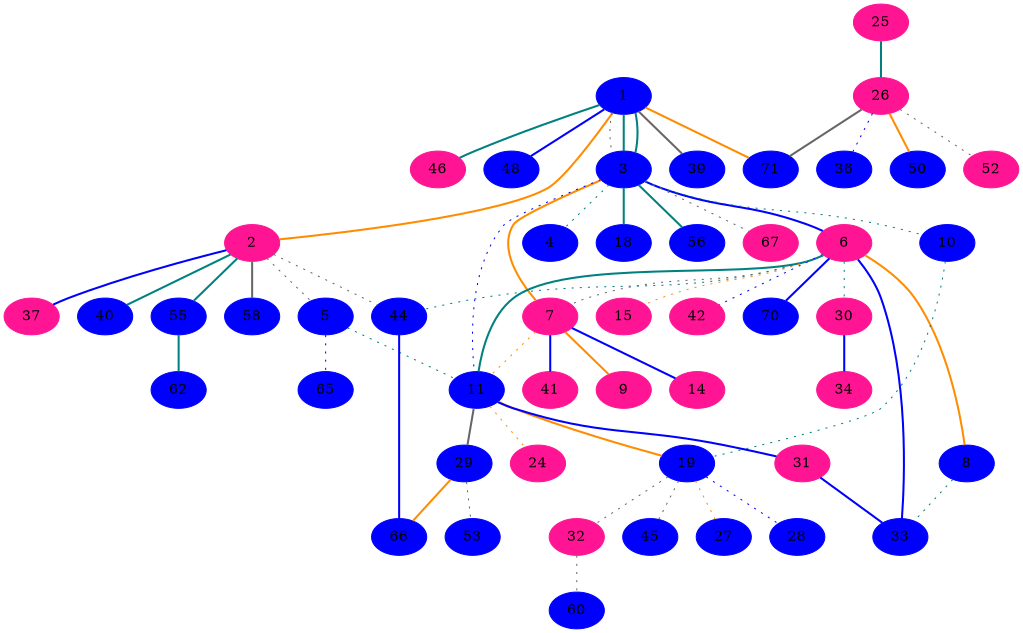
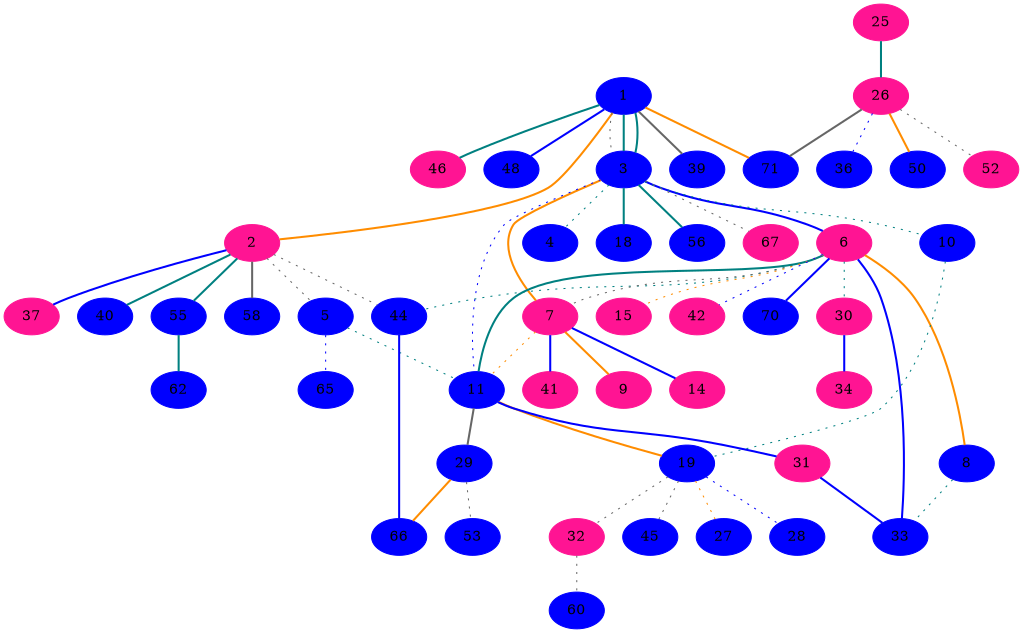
(538, 463) -> none
